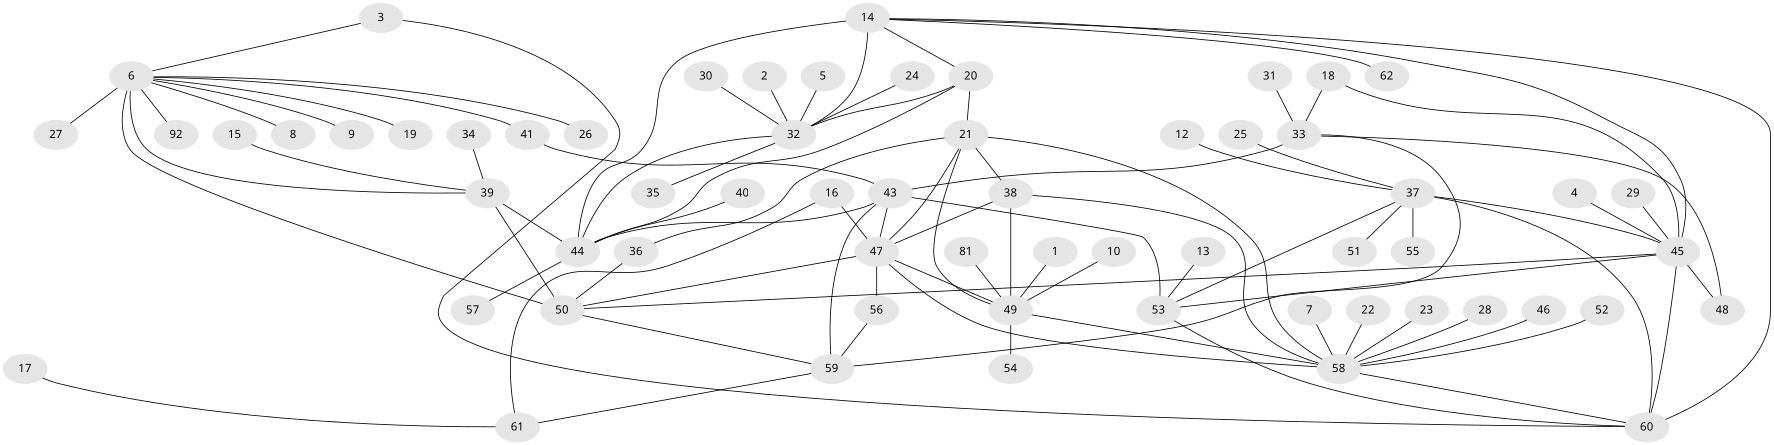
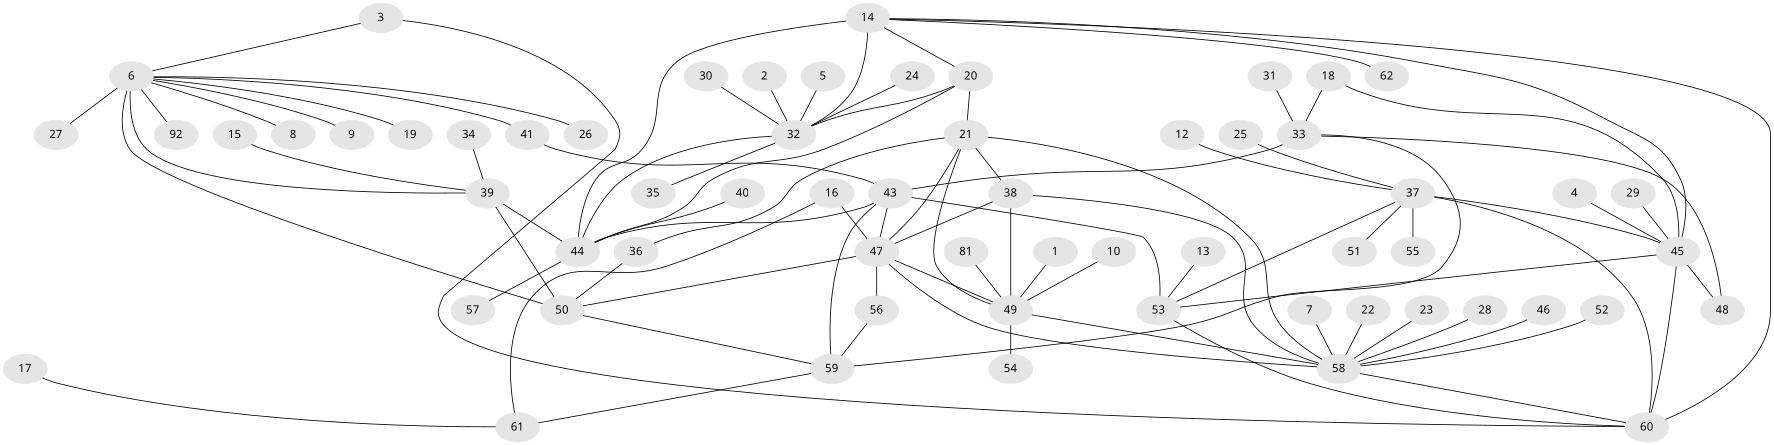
(1120, 282) -> none
